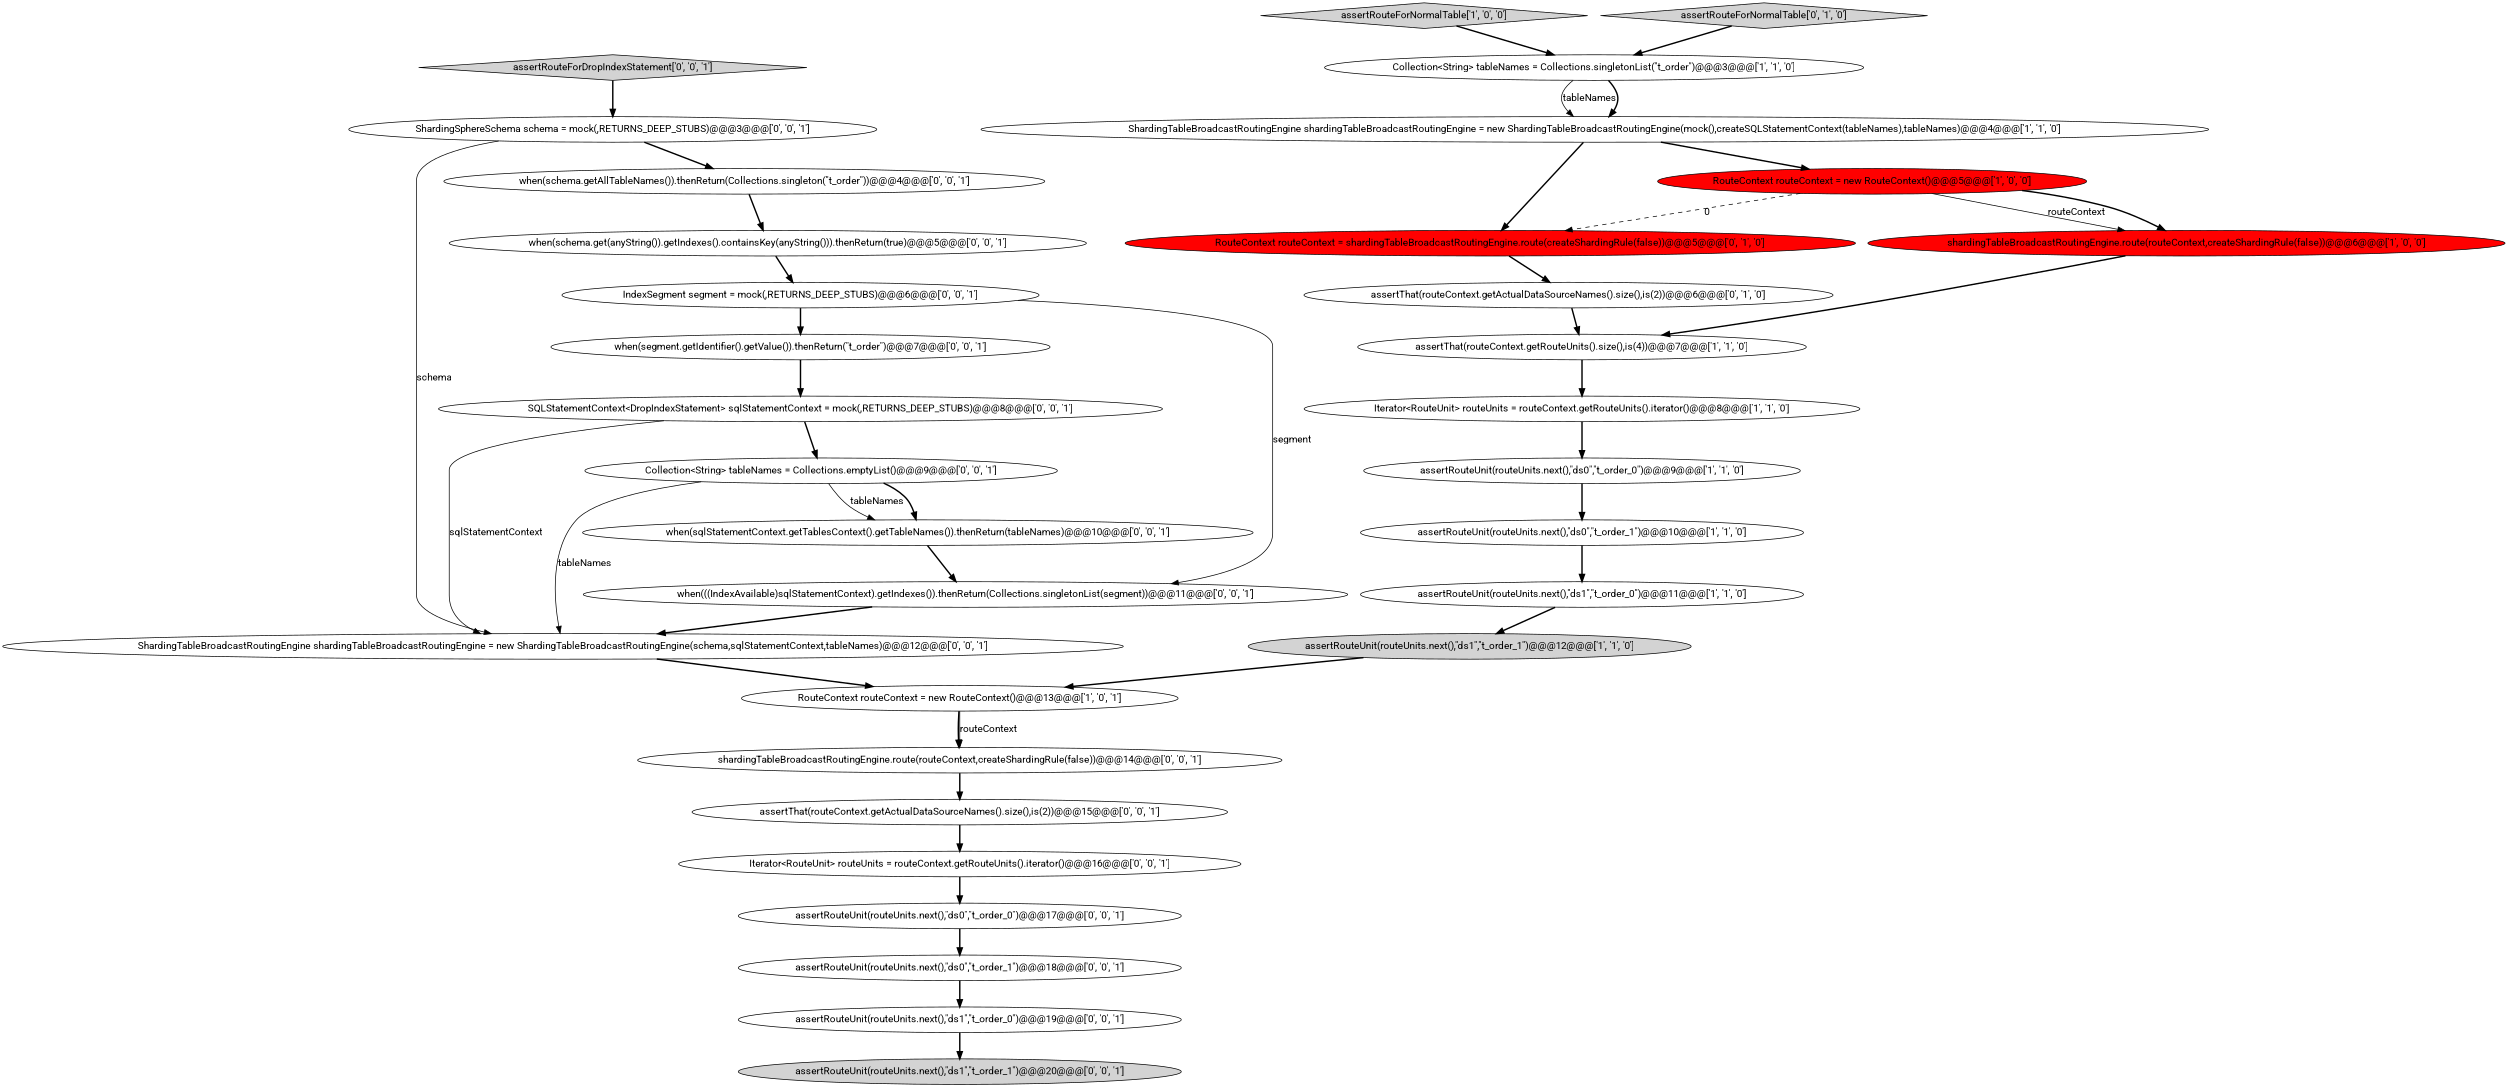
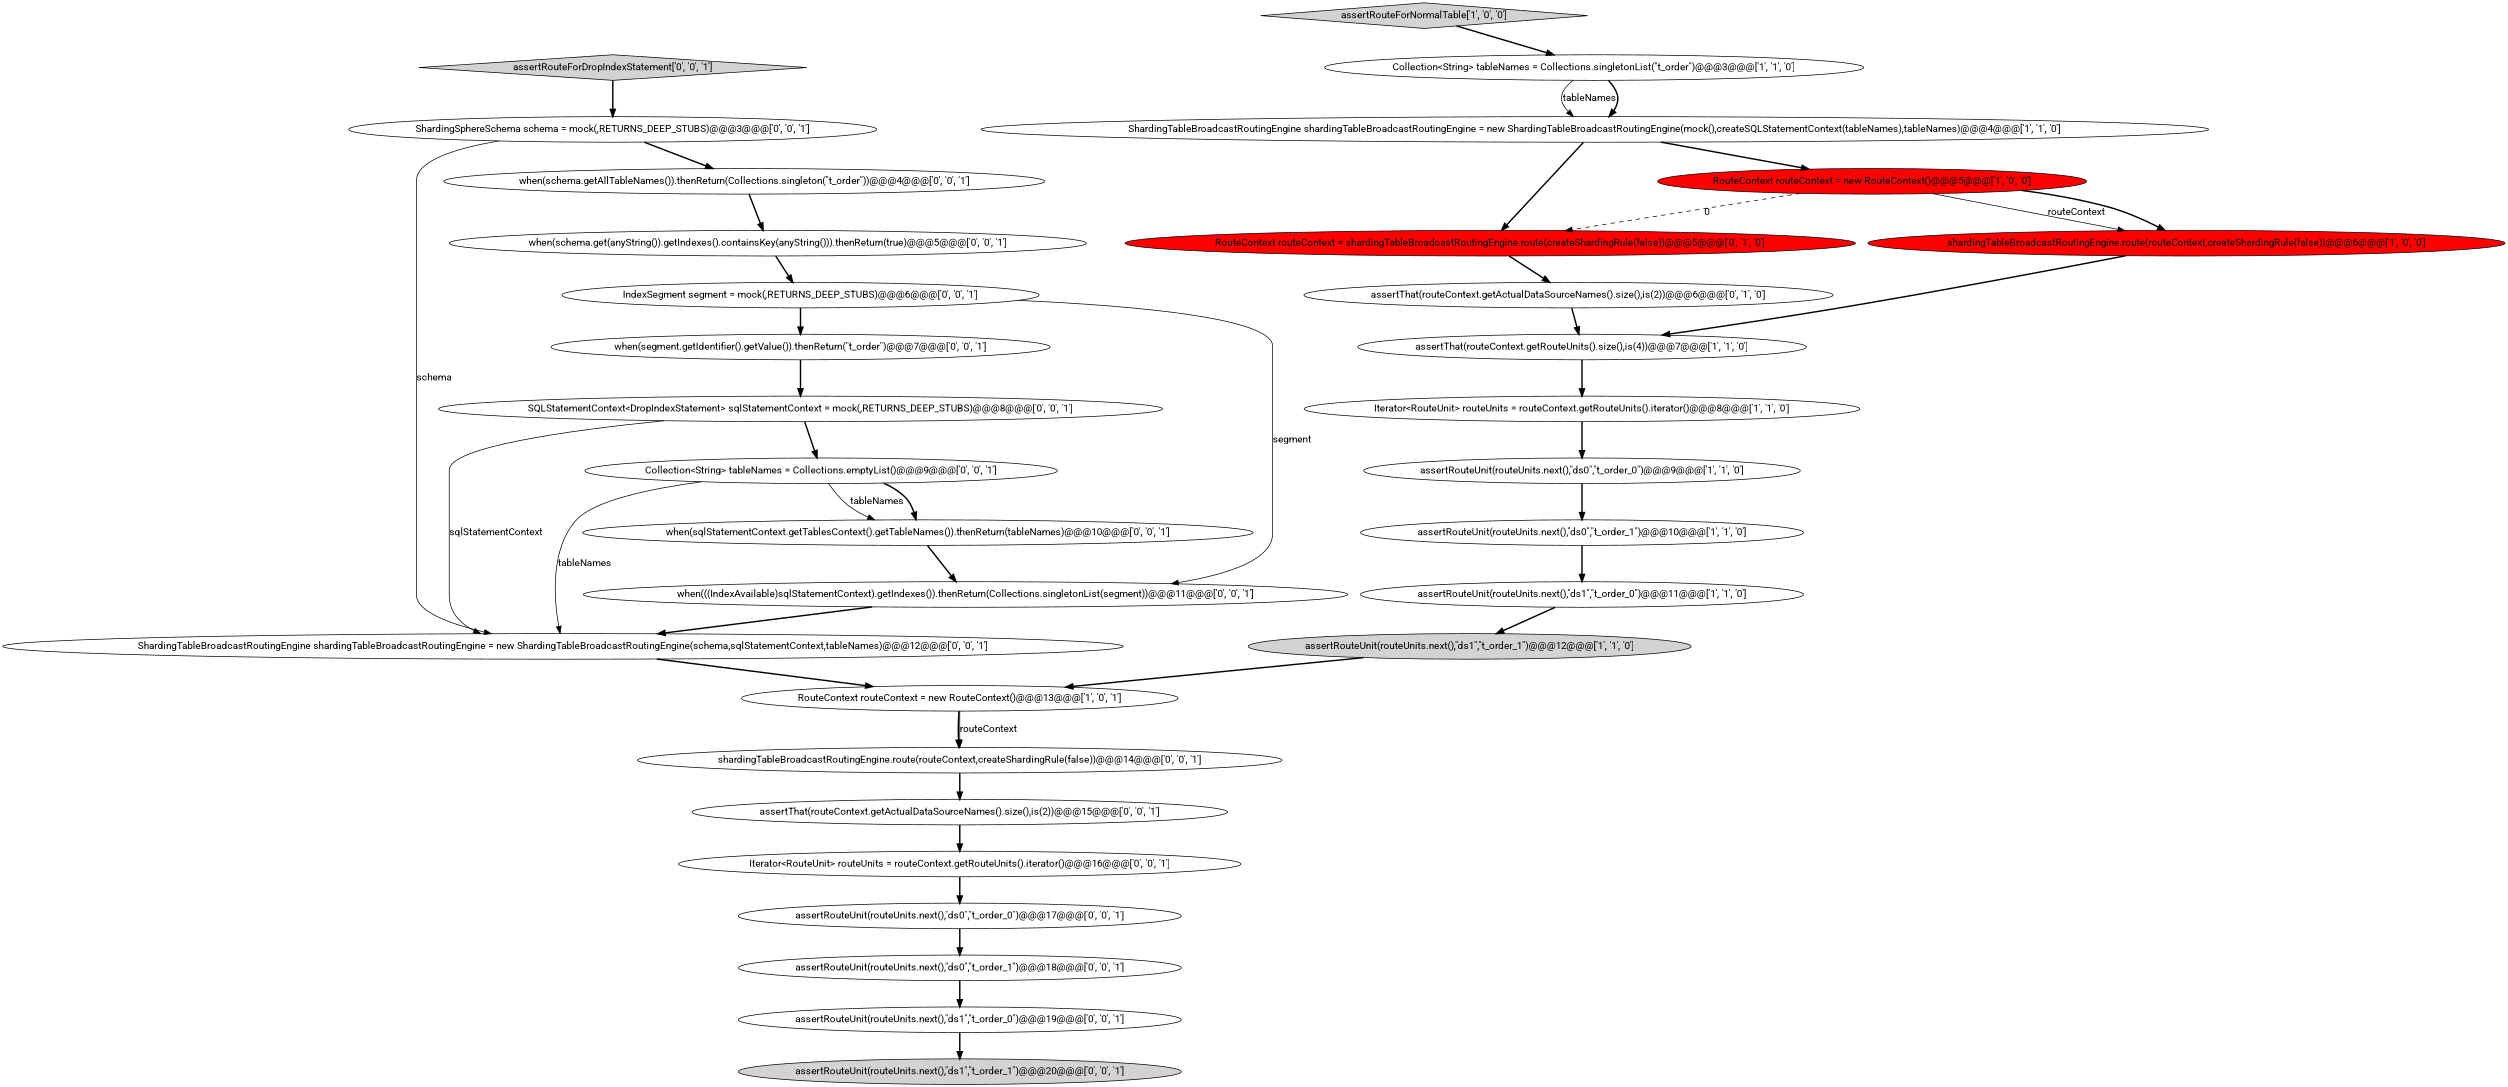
(1764, 16) -> none
